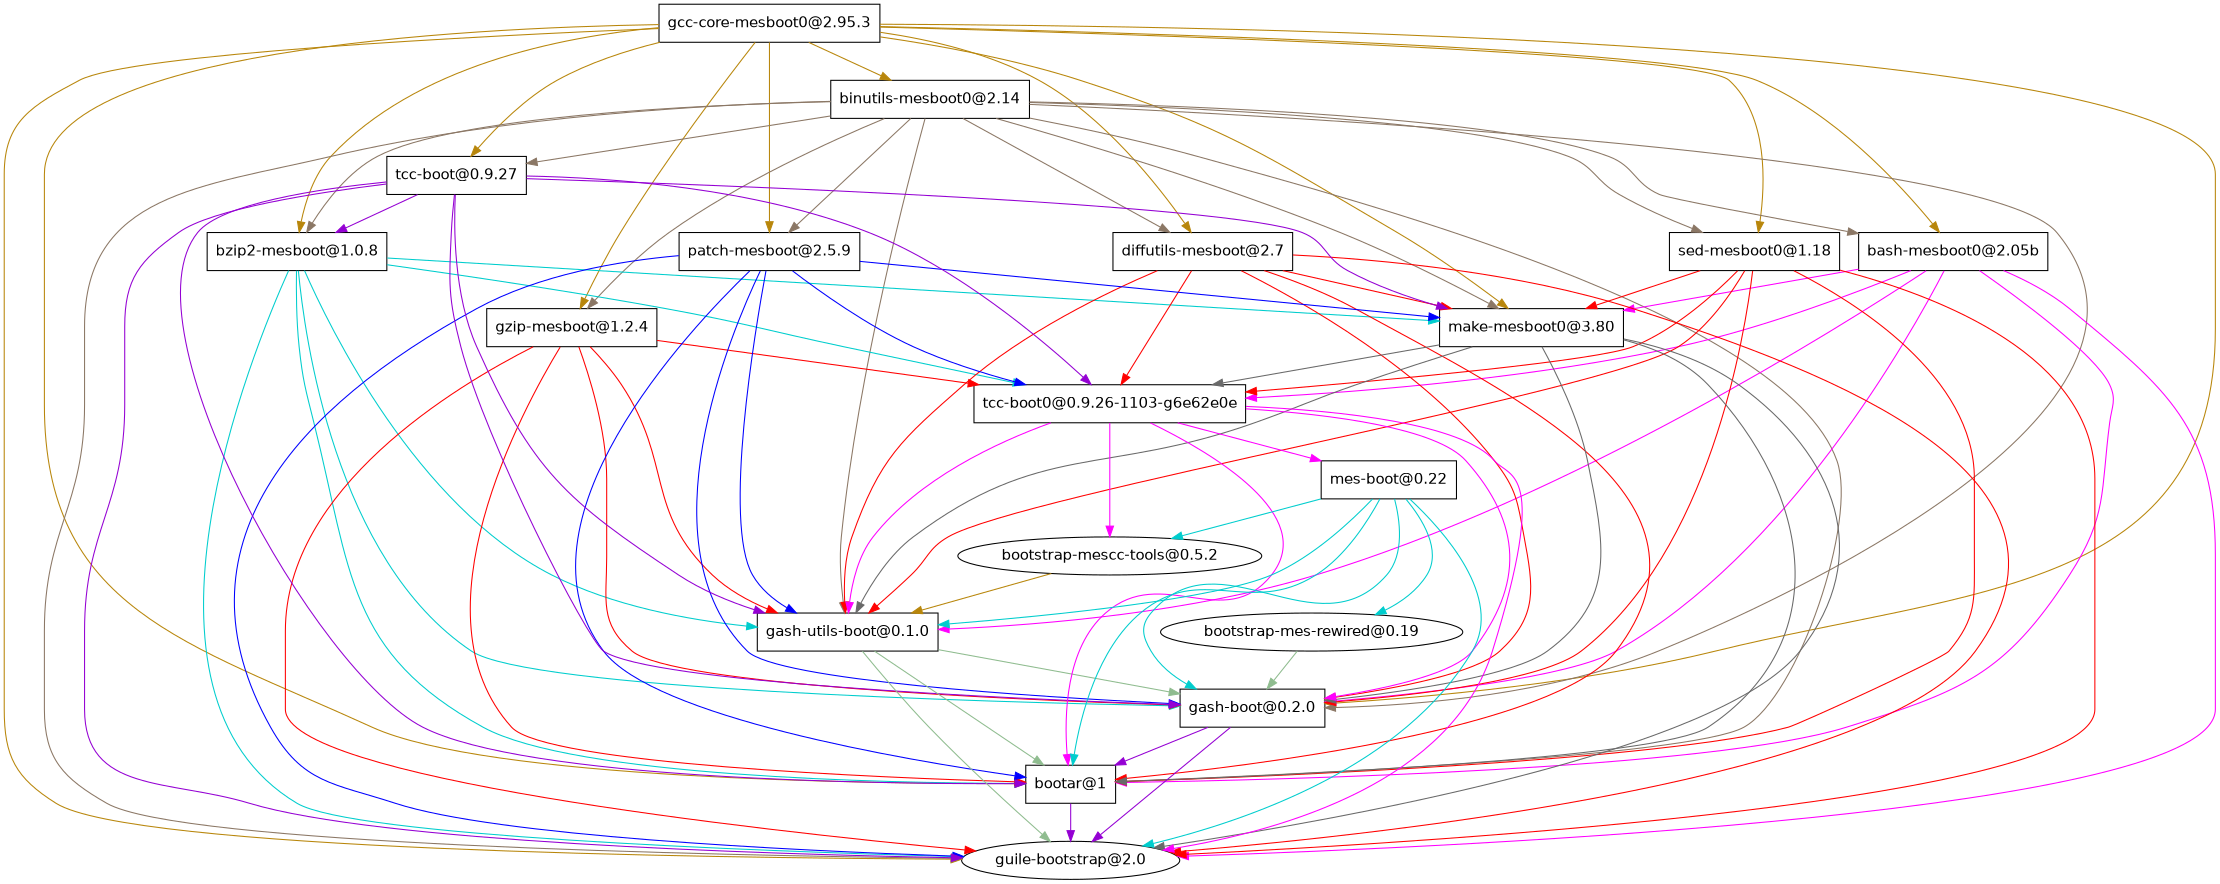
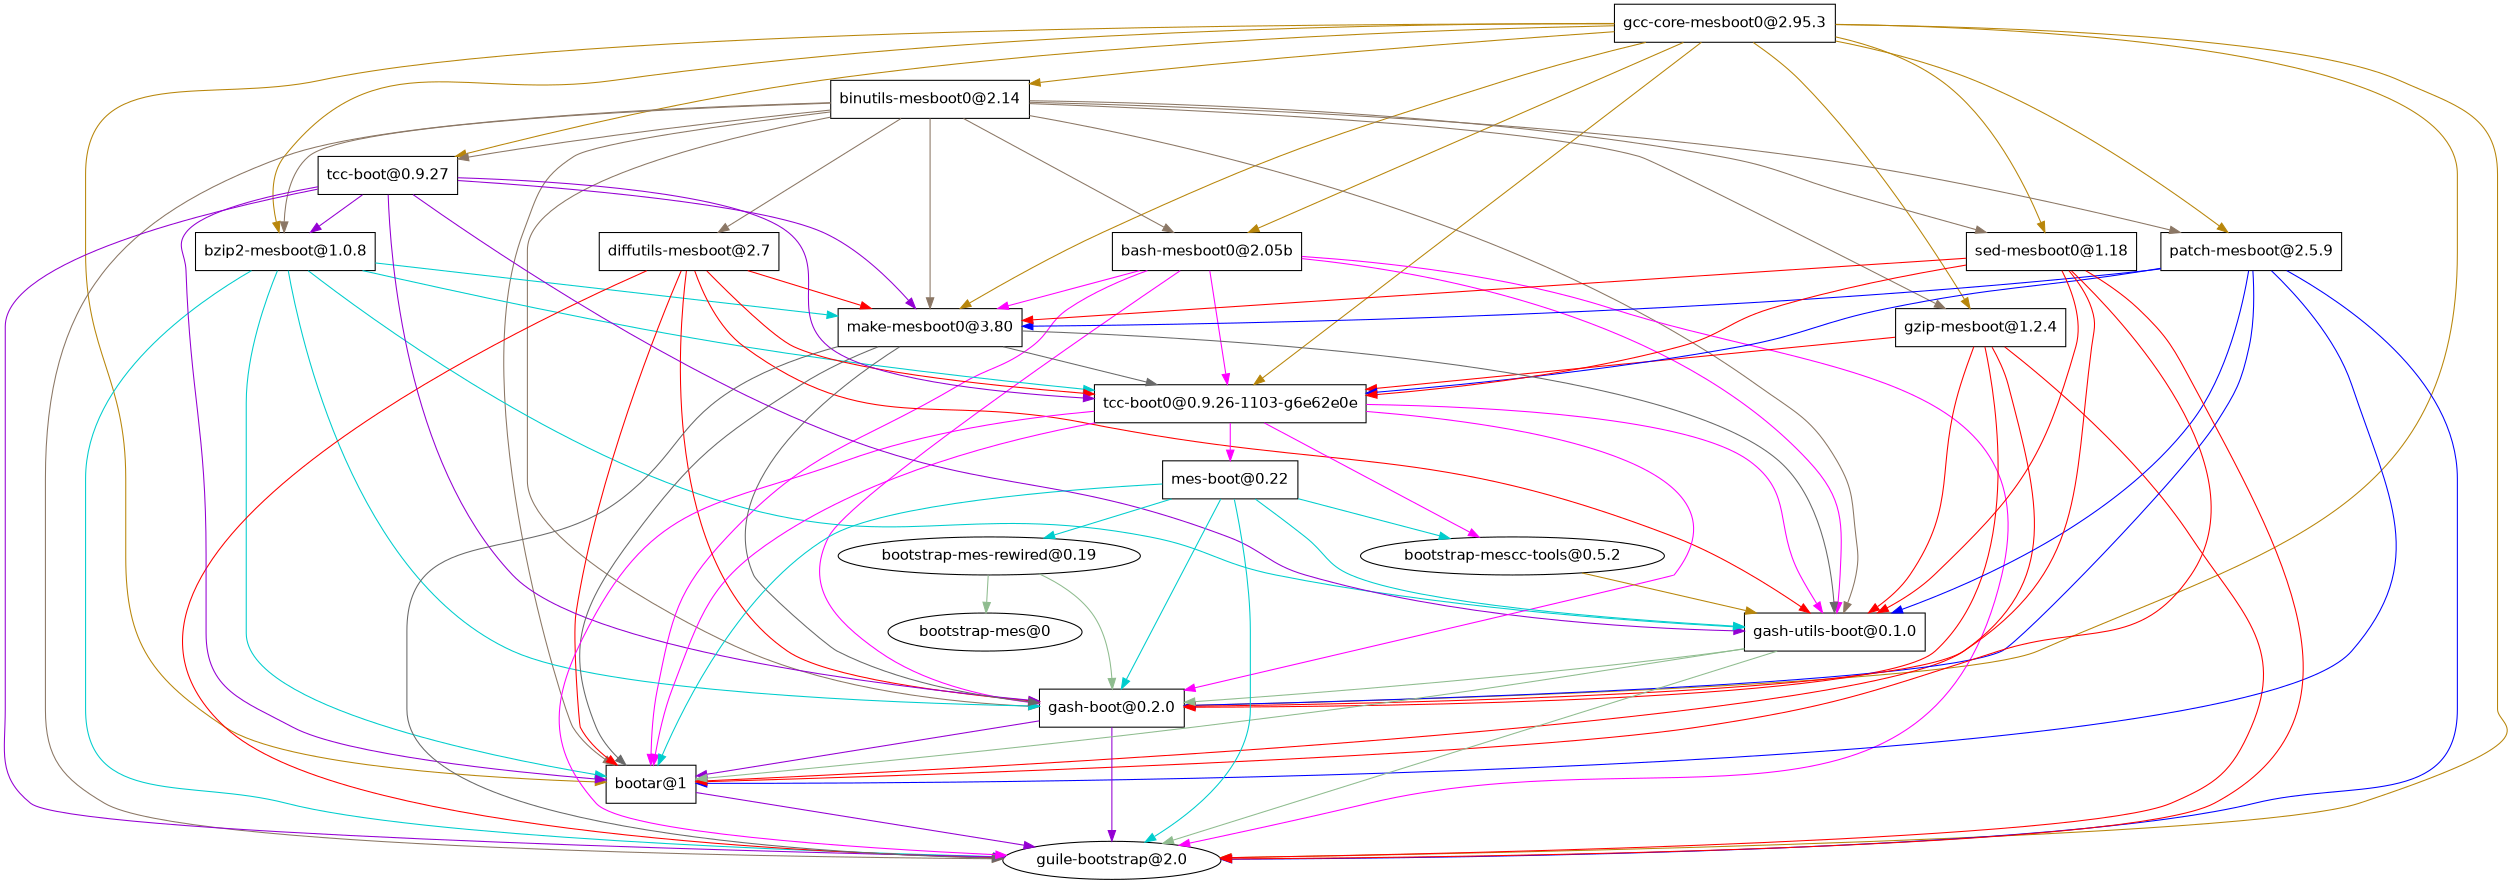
(1056, 91) -> (1482, 210)
none -> (985, 632)
